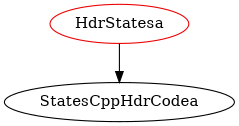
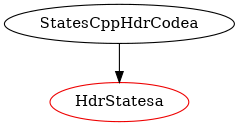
(119, 58) -> (119, 58)
